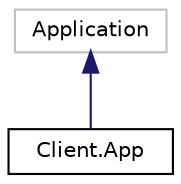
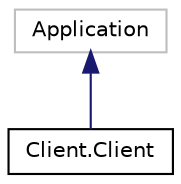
(91, 152) -> (91, 152)
